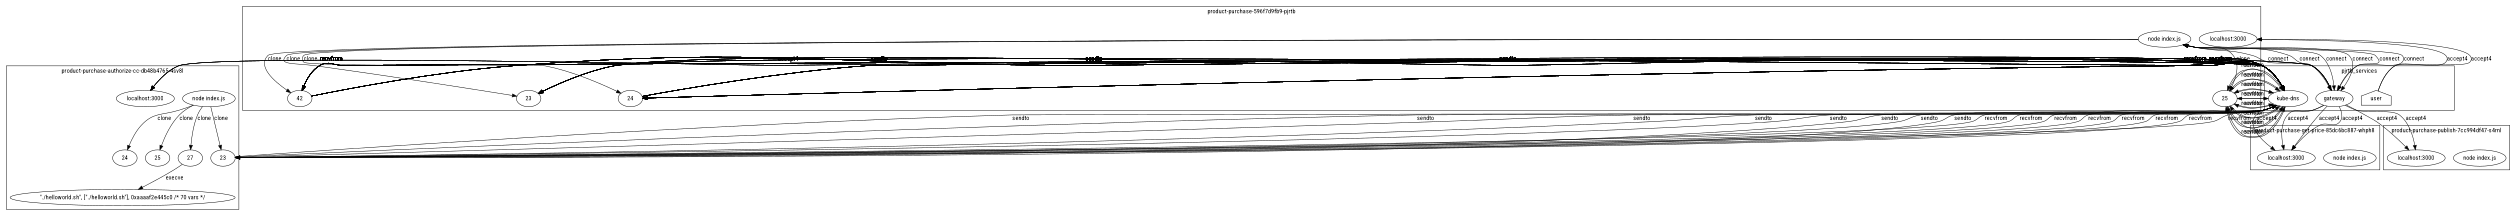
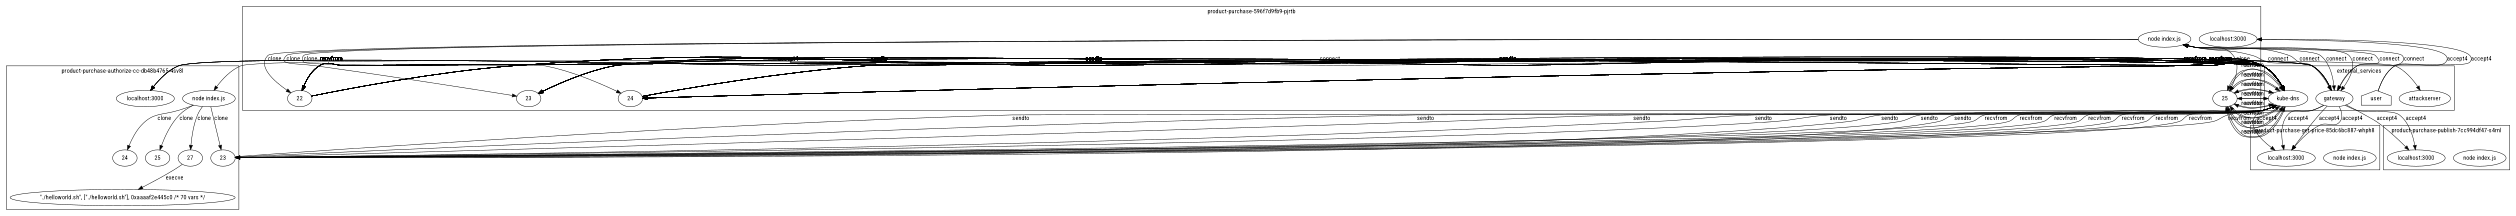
(2359, 71) -> (2359, 71)
(300, 99) -> (300, 99)
none -> (2425, 99)
